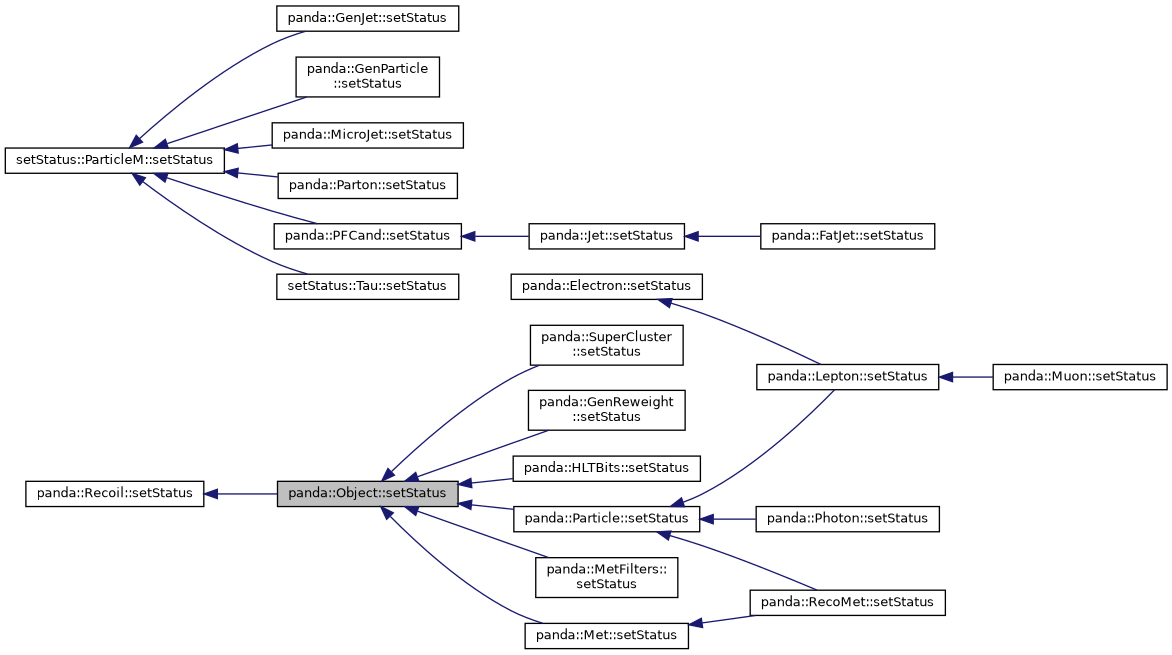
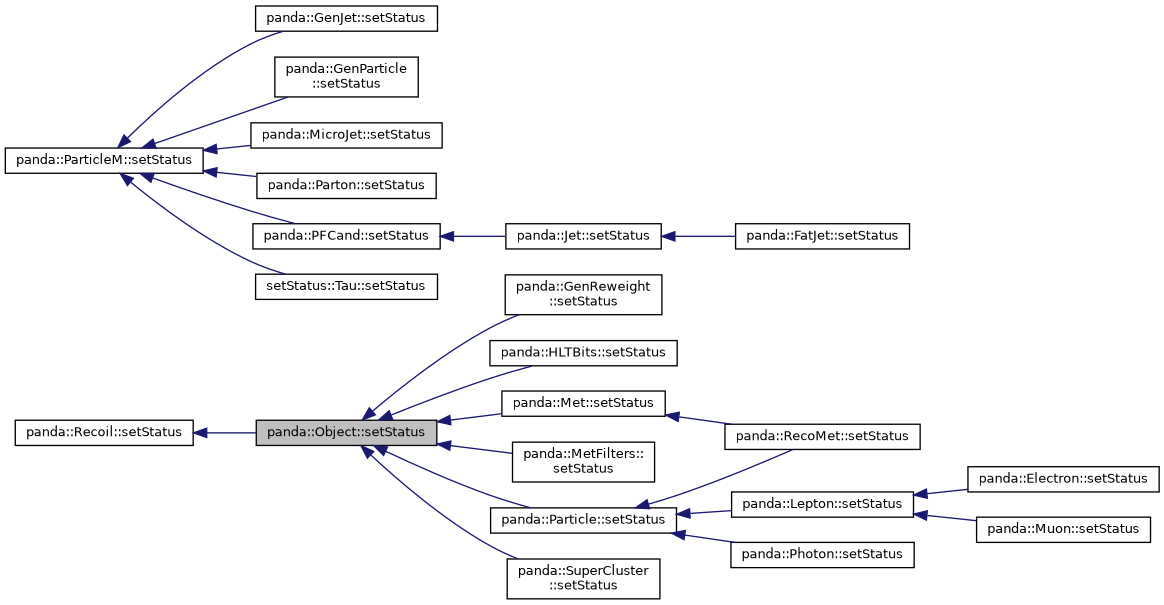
(115, 161) -> (104, 161)
(747, 331) -> (947, 491)
